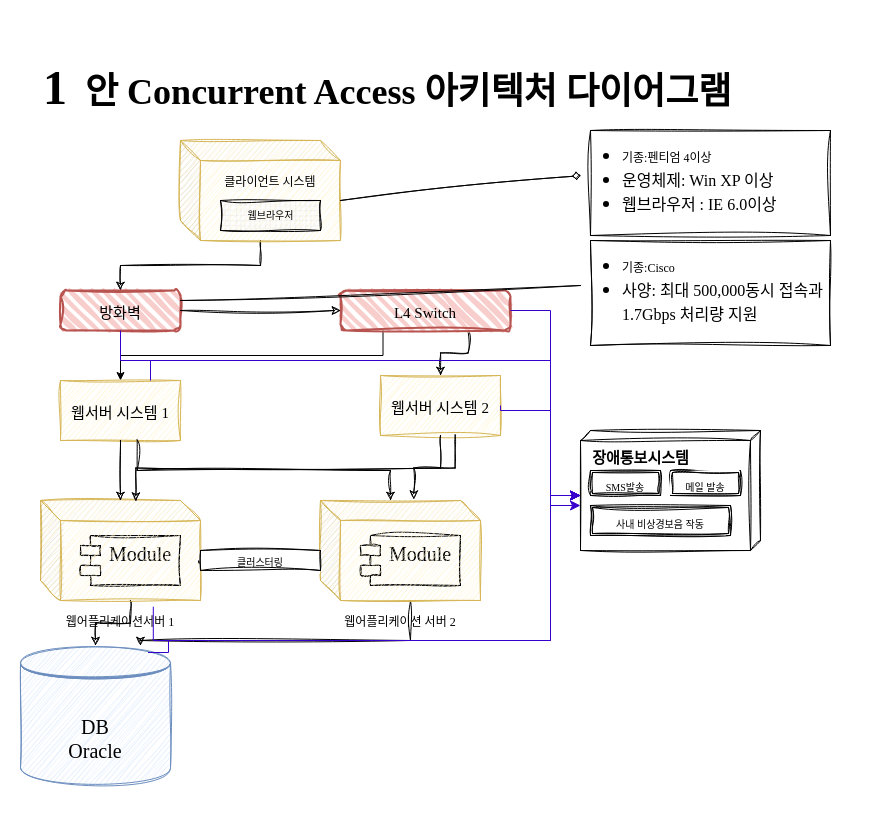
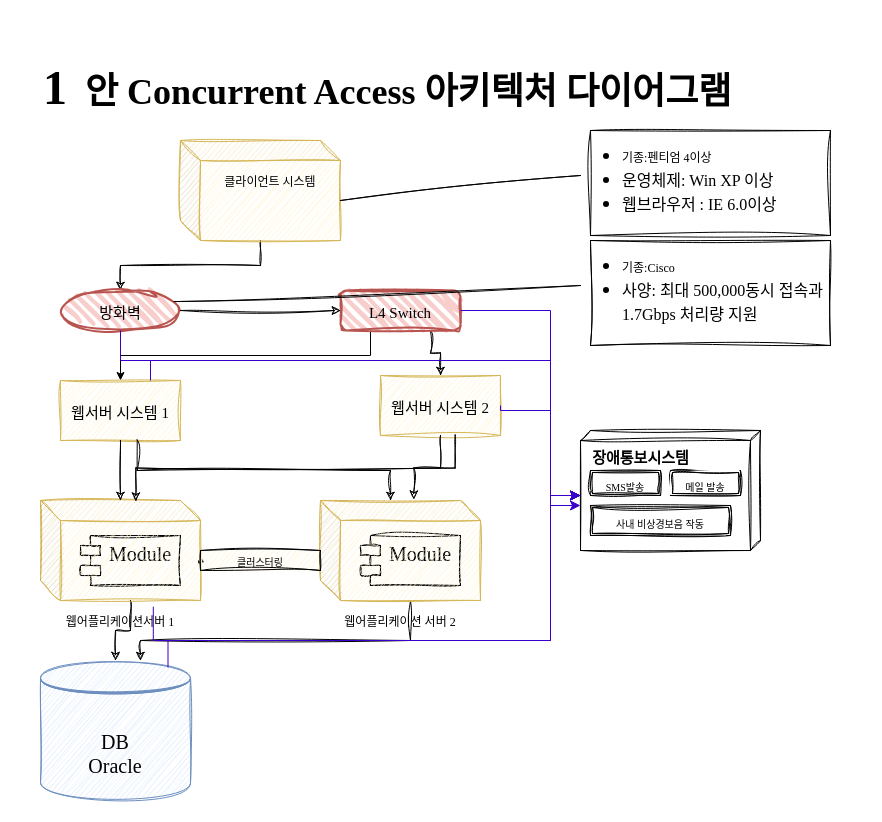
(572, 176) -> (576, 176)
(271, 216) -> none
(121, 311) -> (121, 311)
(426, 311) -> (401, 311)
(261, 561) -> (261, 561)
(96, 716) -> (116, 731)
